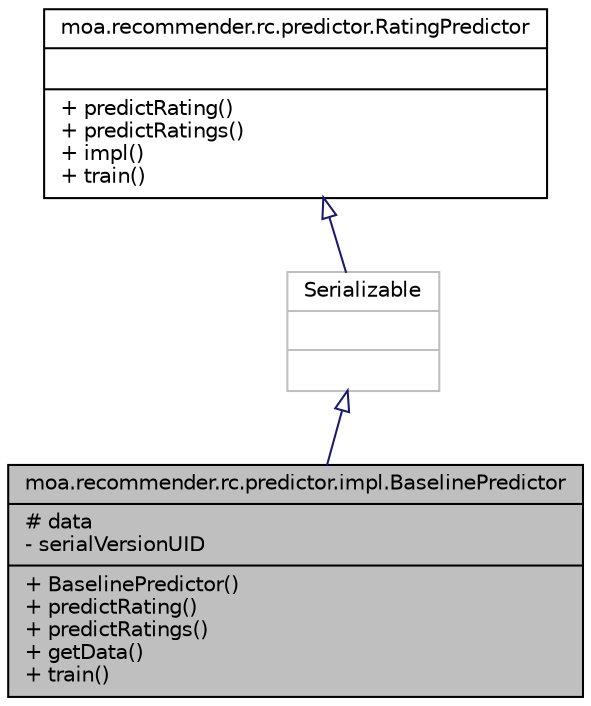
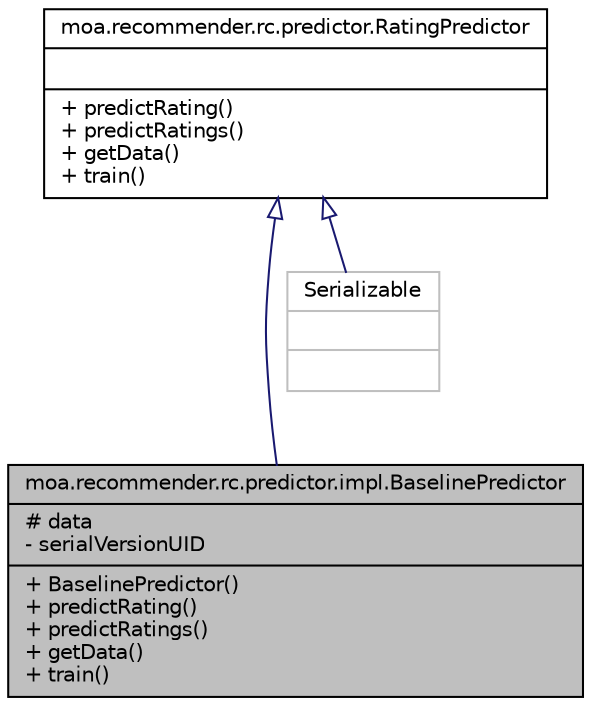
(103, 154) -> (120, 154)
(334, 438) -> (266, 342)
